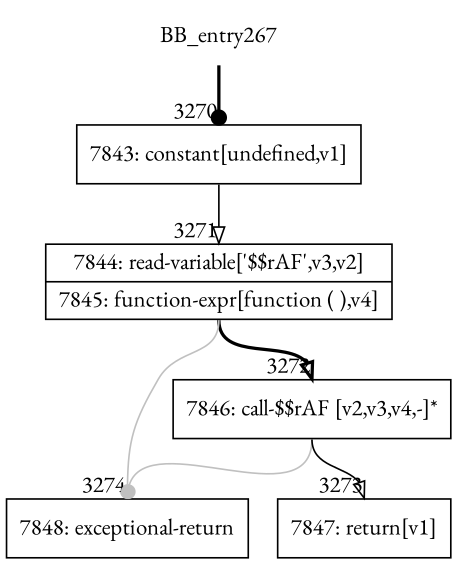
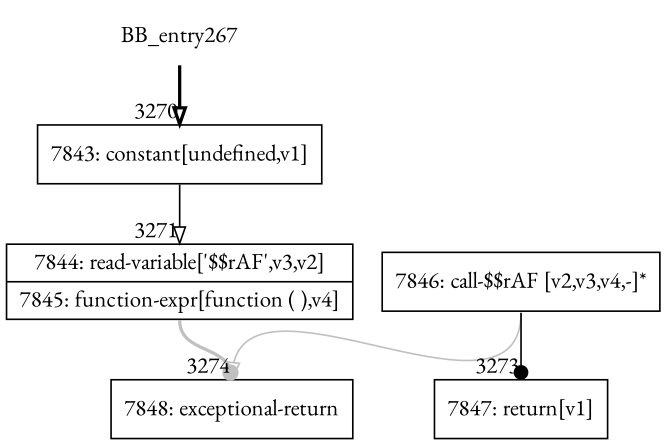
(219, 88) -> (180, 86)
(257, 349) -> none
(153, 389) -> (200, 347)
(330, 465) -> (521, 344)
(226, 470) -> (384, 348)
